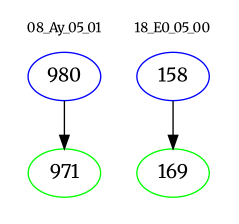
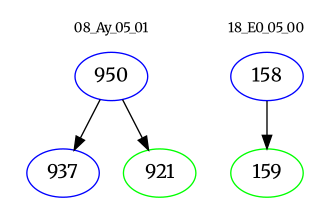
(64, 76) -> (111, 76)
none -> (63, 173)
(64, 173) -> (160, 173)
(173, 173) -> (267, 173)
